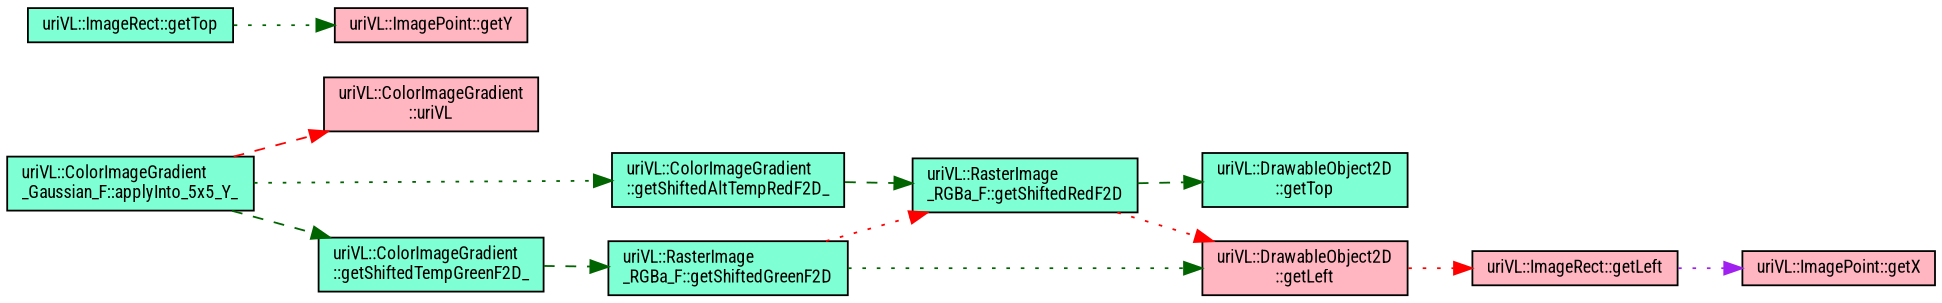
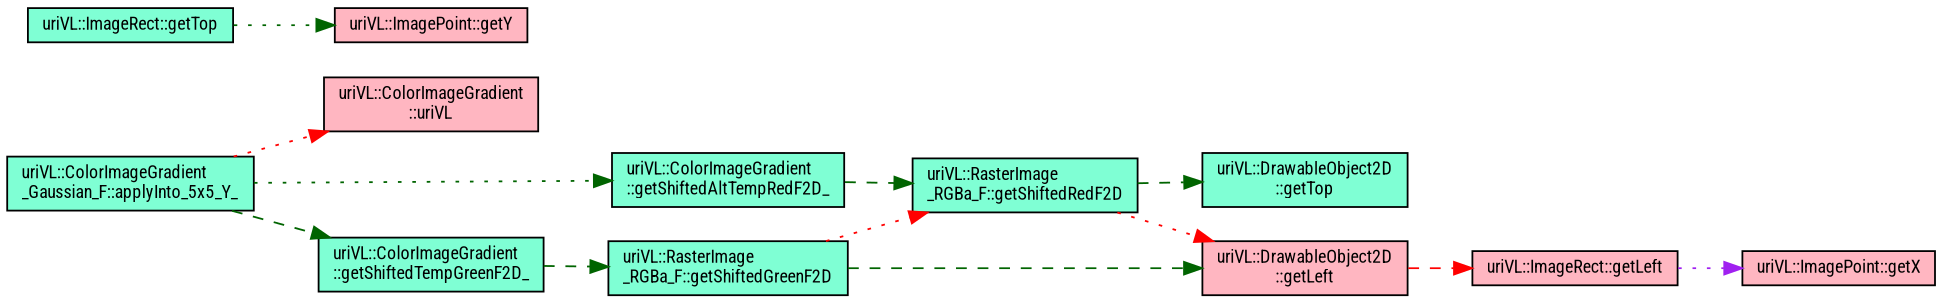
(272, 146) -> (272, 146)
(1016, 268) -> (1016, 268)
(1431, 268) -> (1431, 268)
